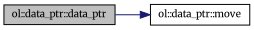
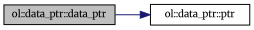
(200, 15) -> (200, 15)
